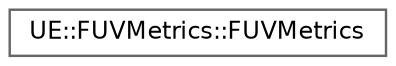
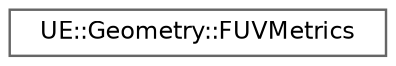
(198, 33) -> (198, 33)
